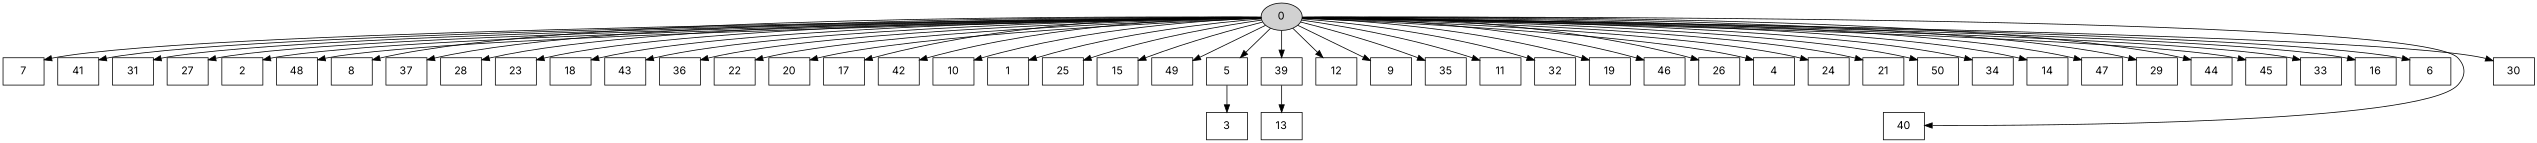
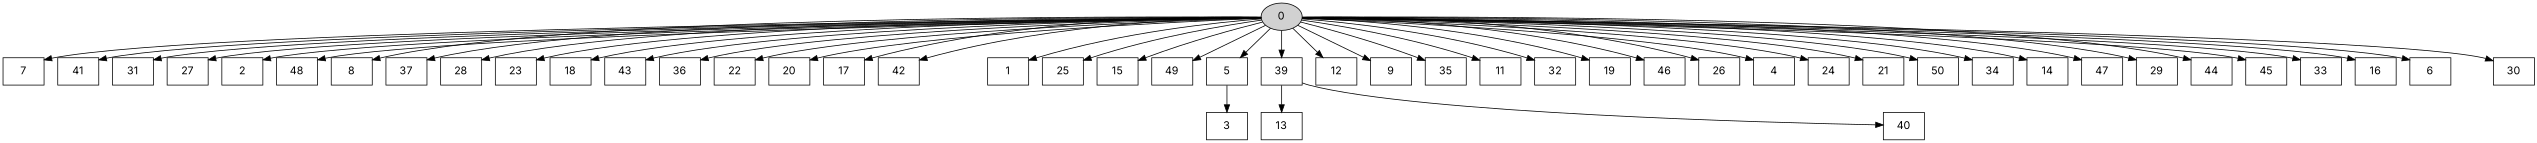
(2161, 28) -> (1588, 114)
(953, 71) -> none
